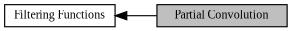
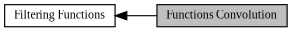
(222, 16) -> (222, 16)
